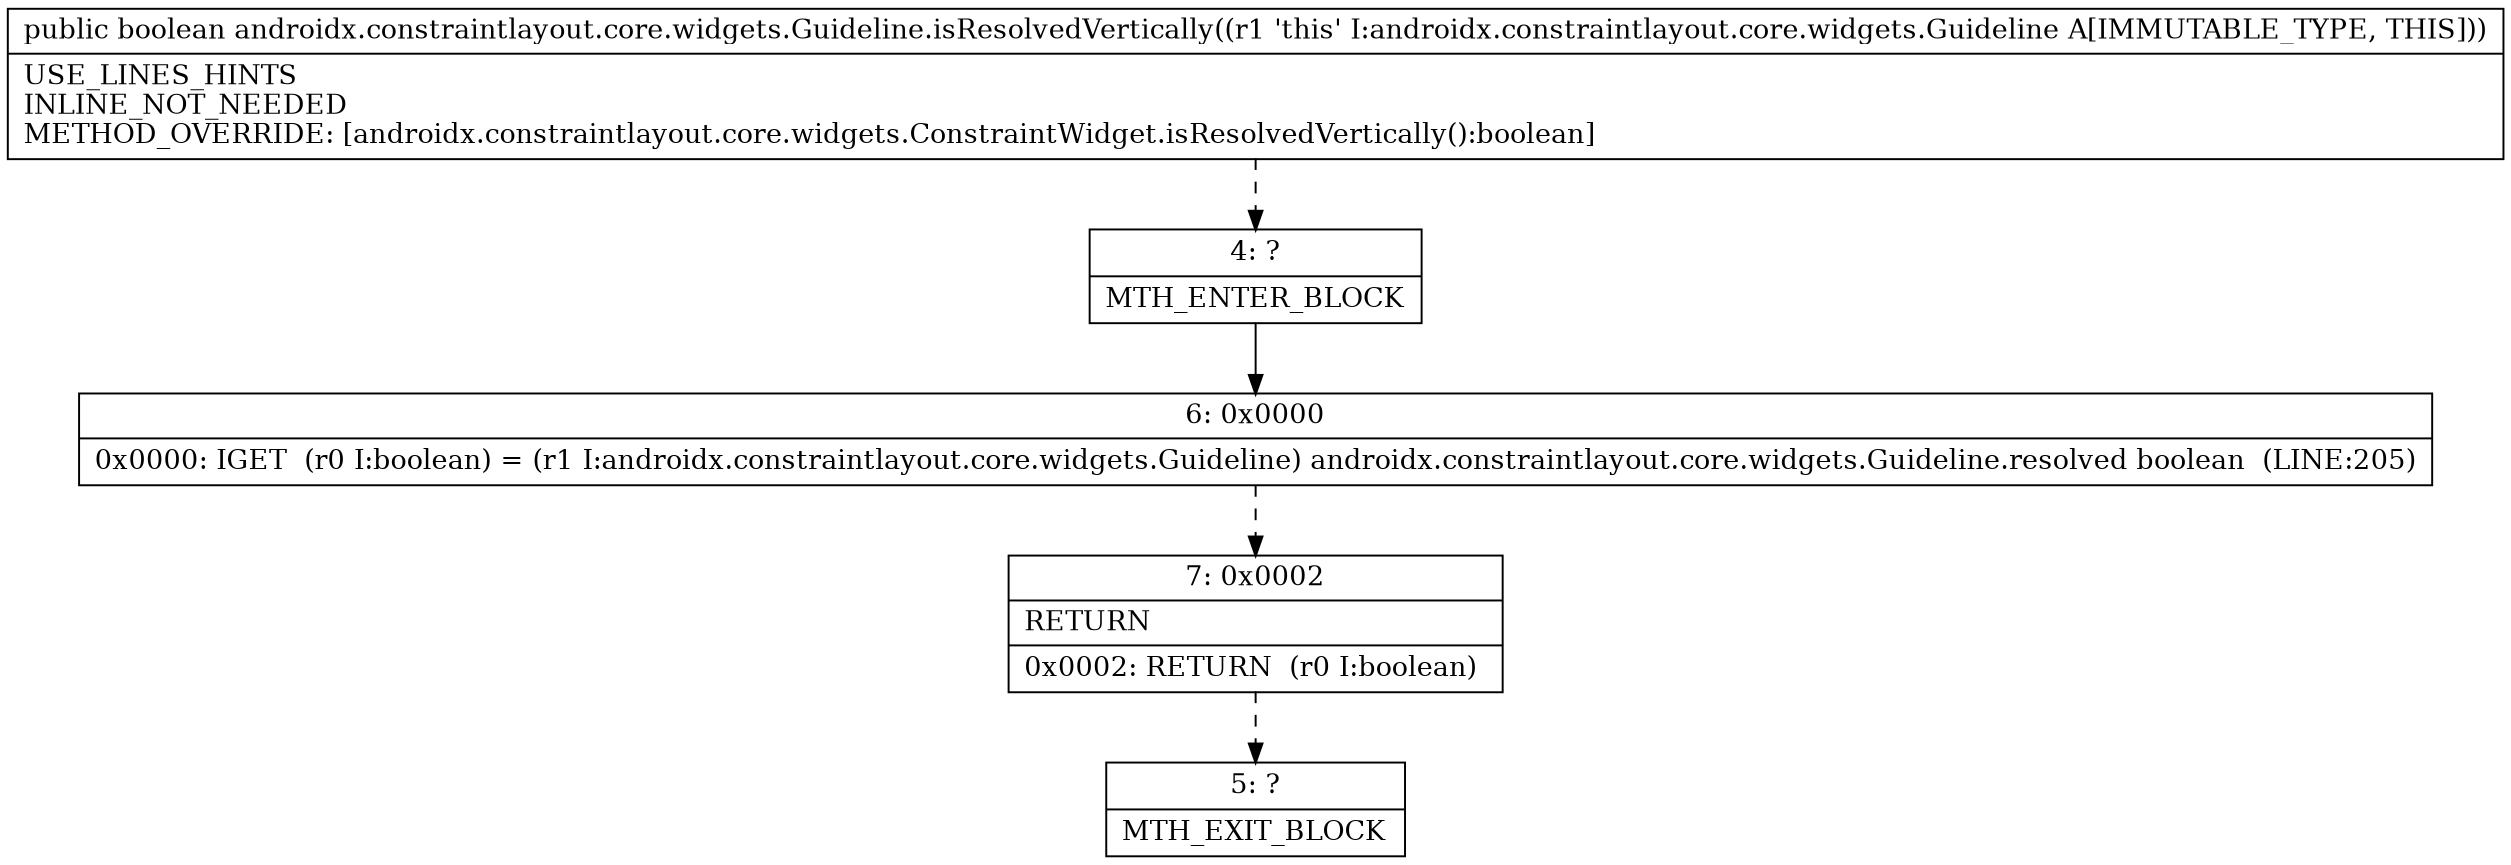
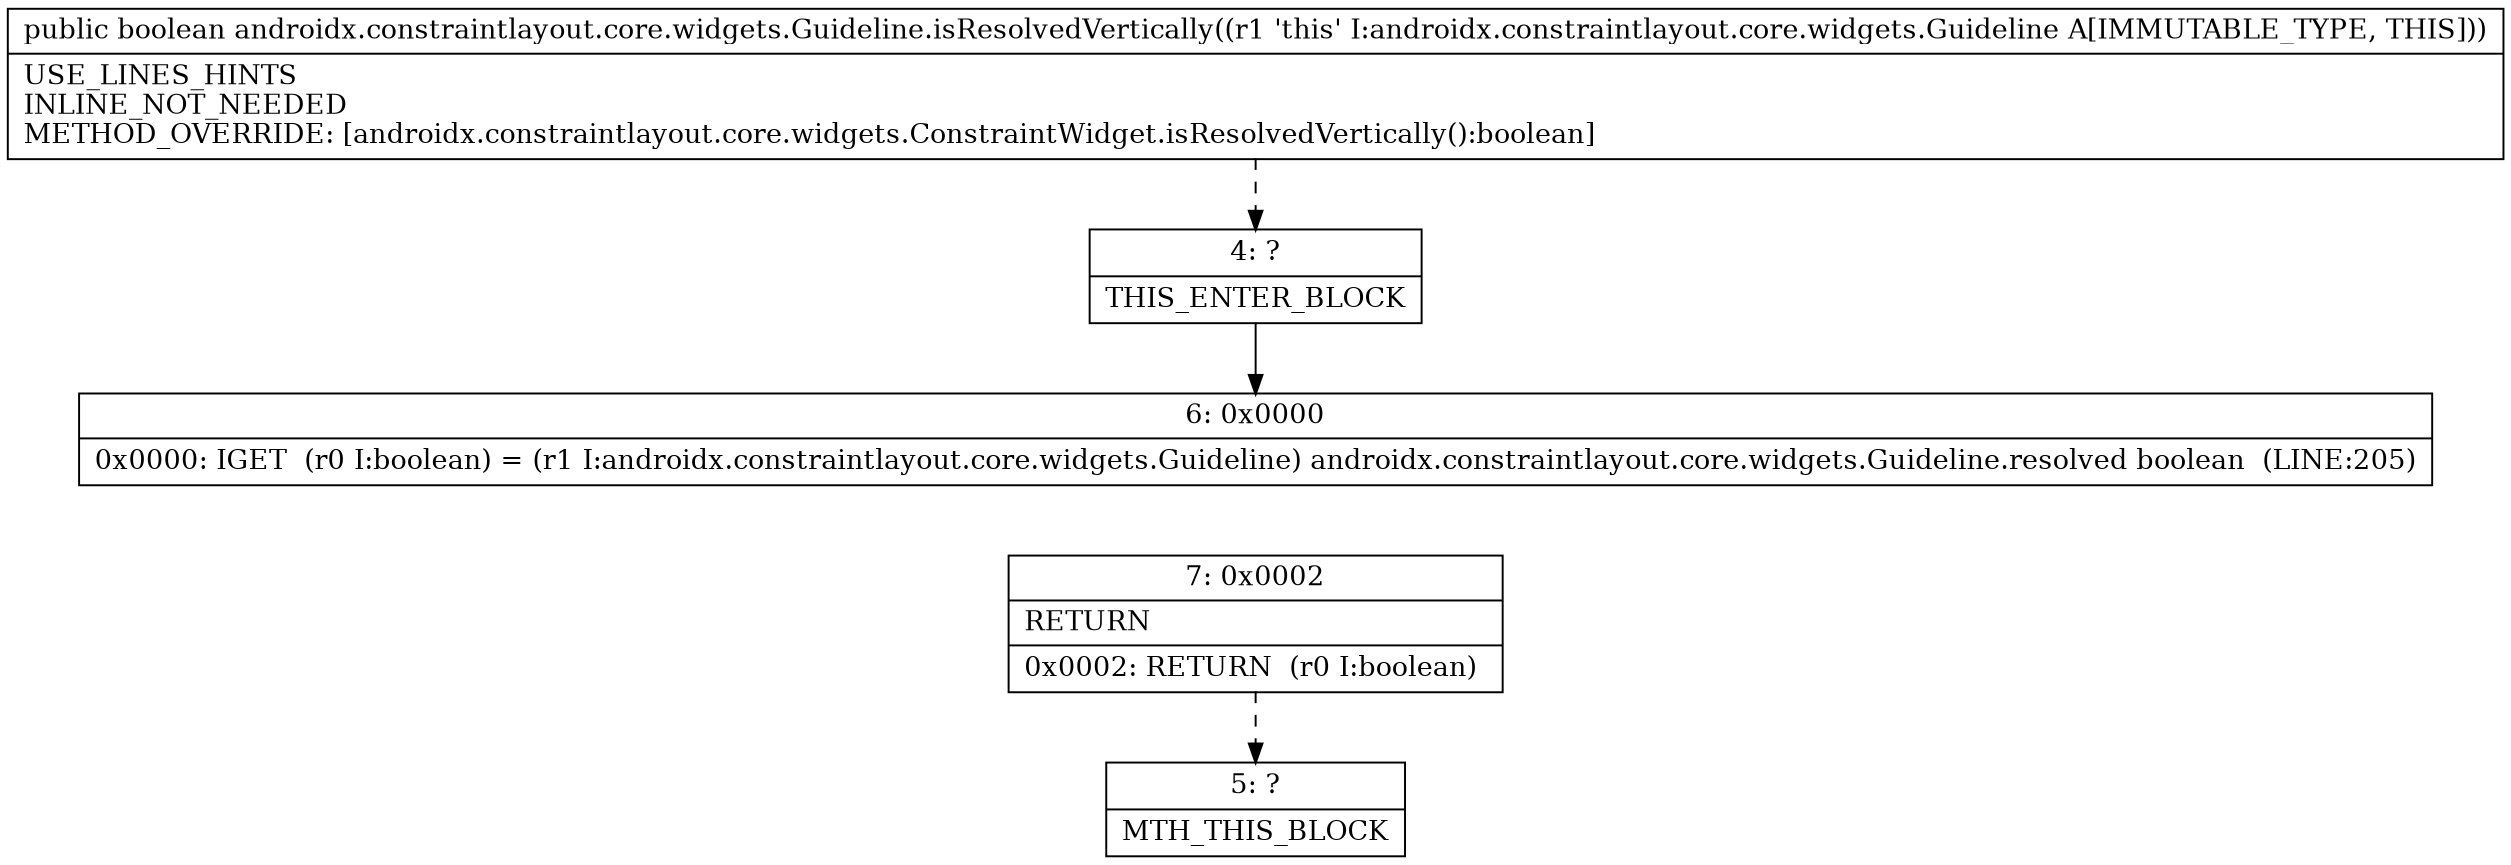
(1256, 299) -> (1256, 299)
(1256, 511) -> none
(1255, 832) -> (1256, 832)
